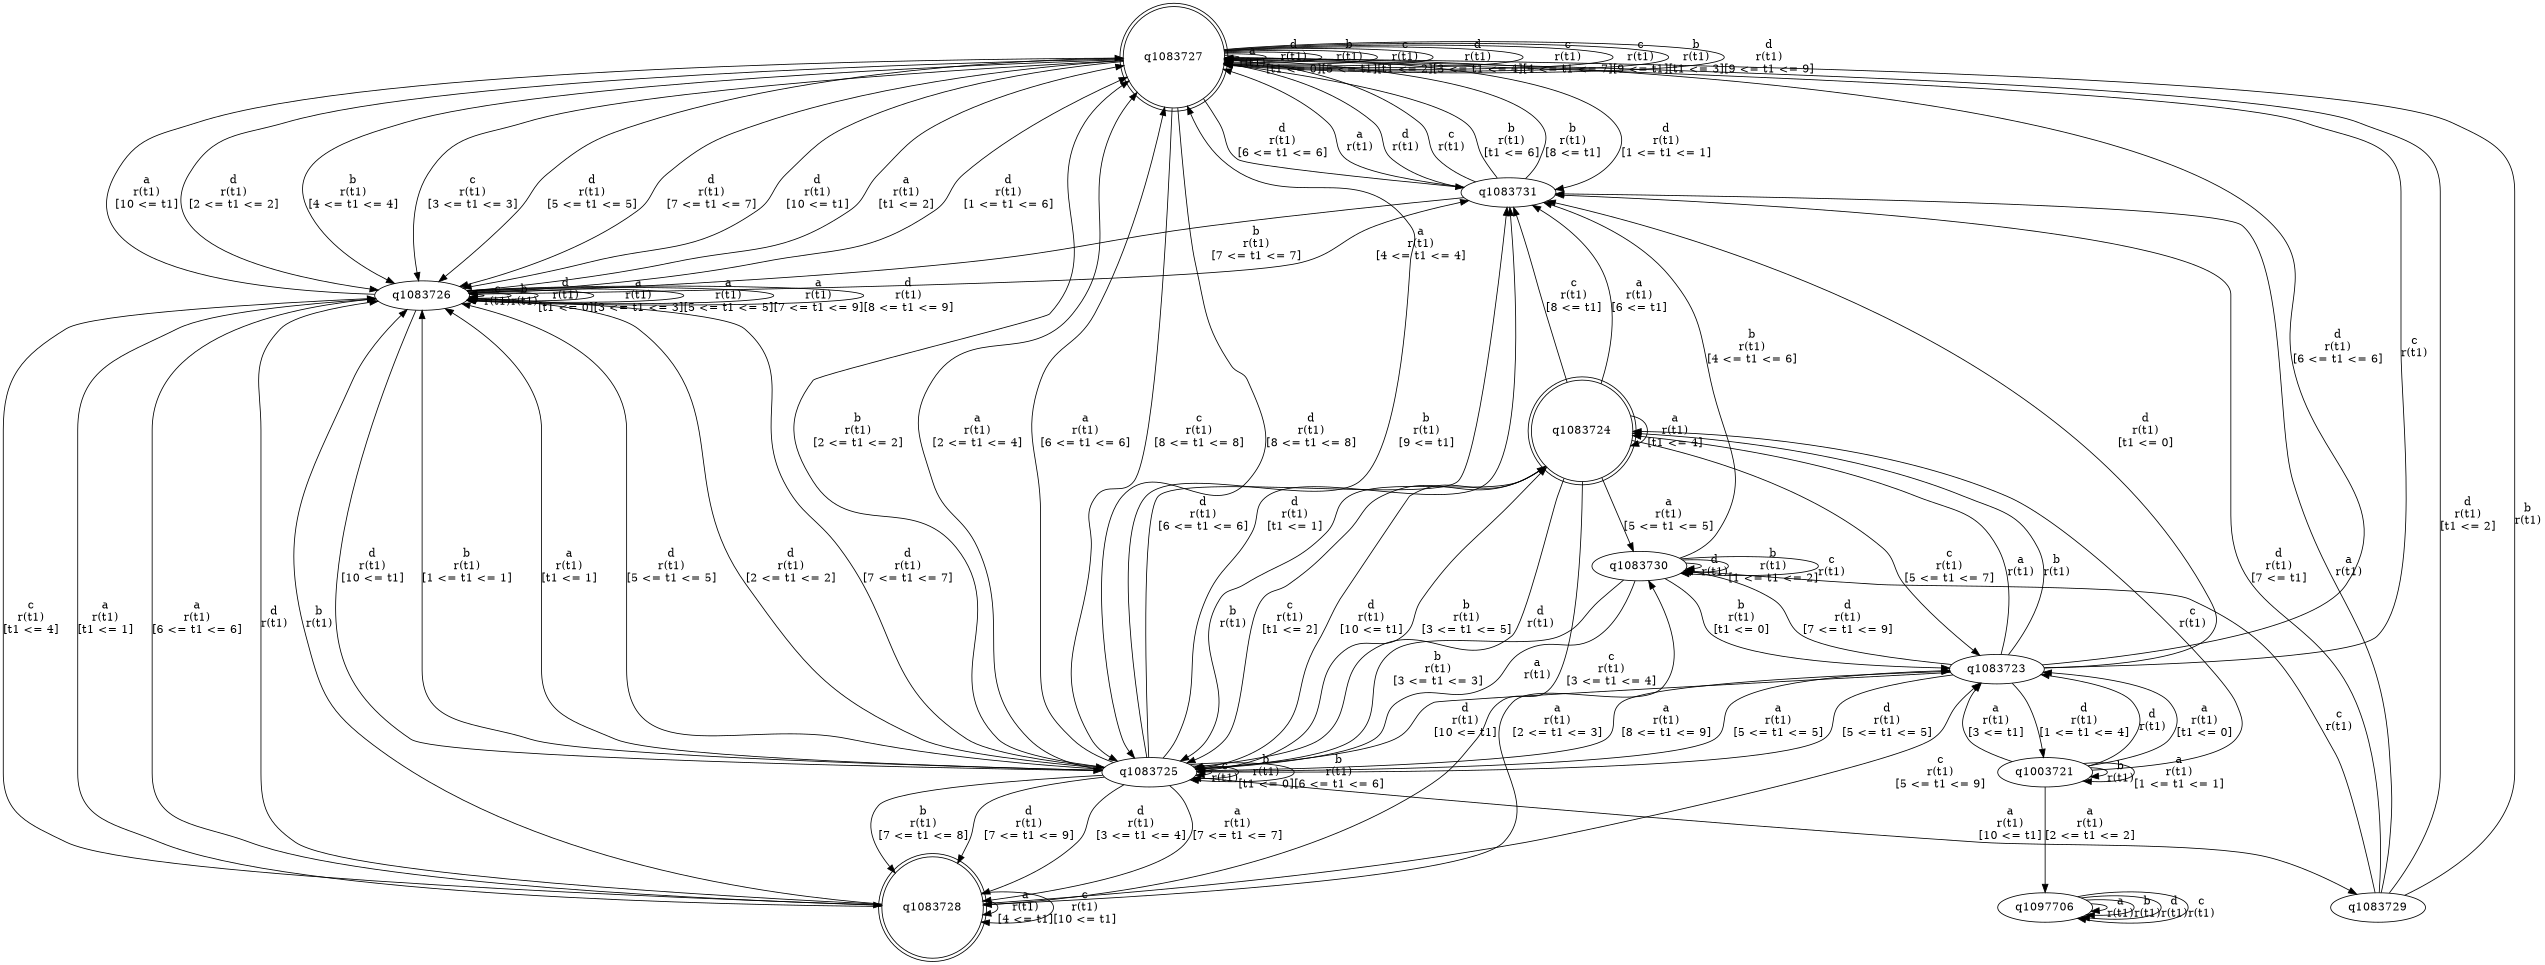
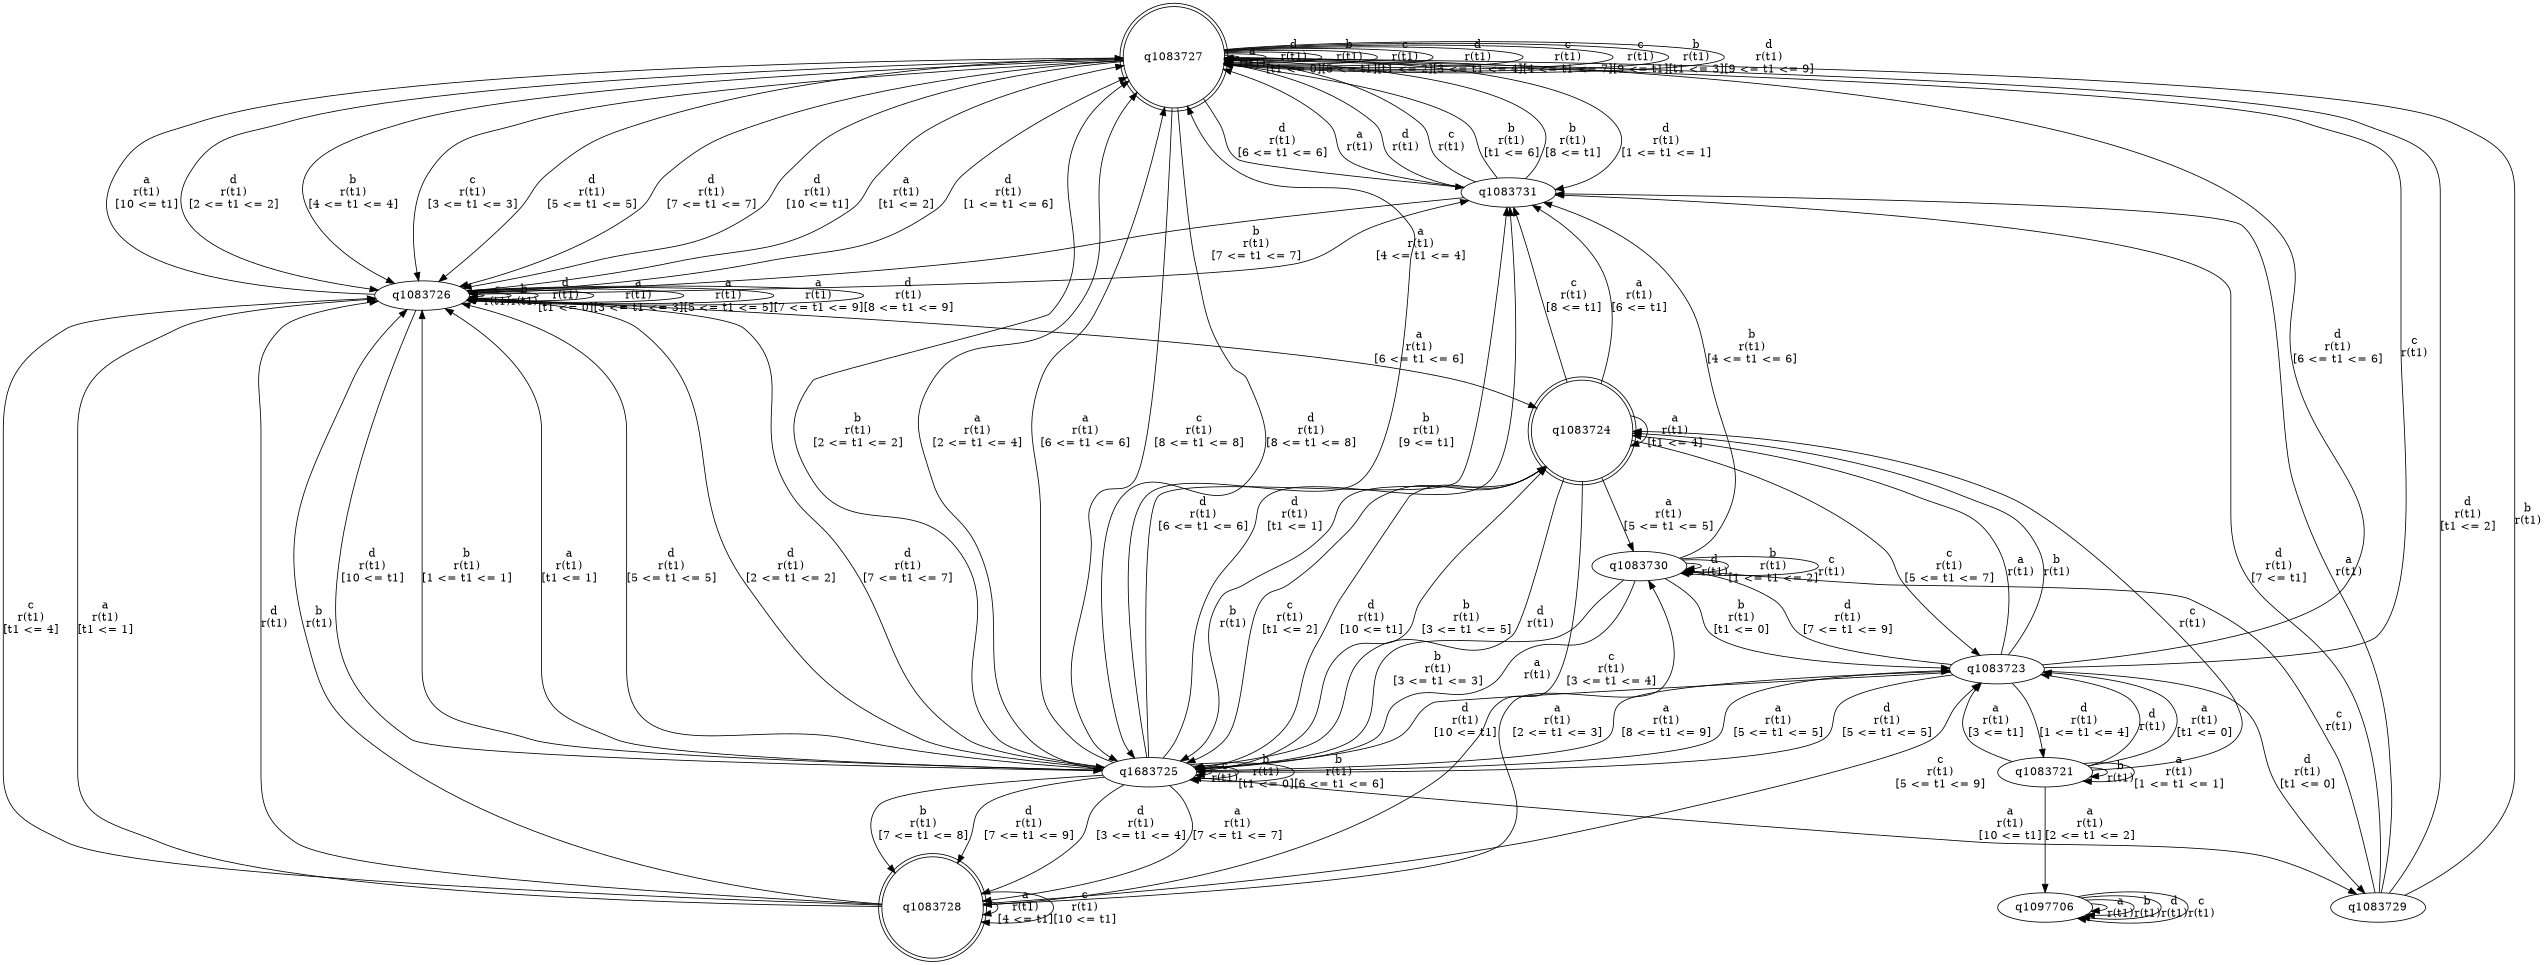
(2013, 393) -> (2247, 712)
(1149, 772) -> (1149, 772)
(2045, 772) -> (2045, 772)
(189, 823) -> (975, 327)
